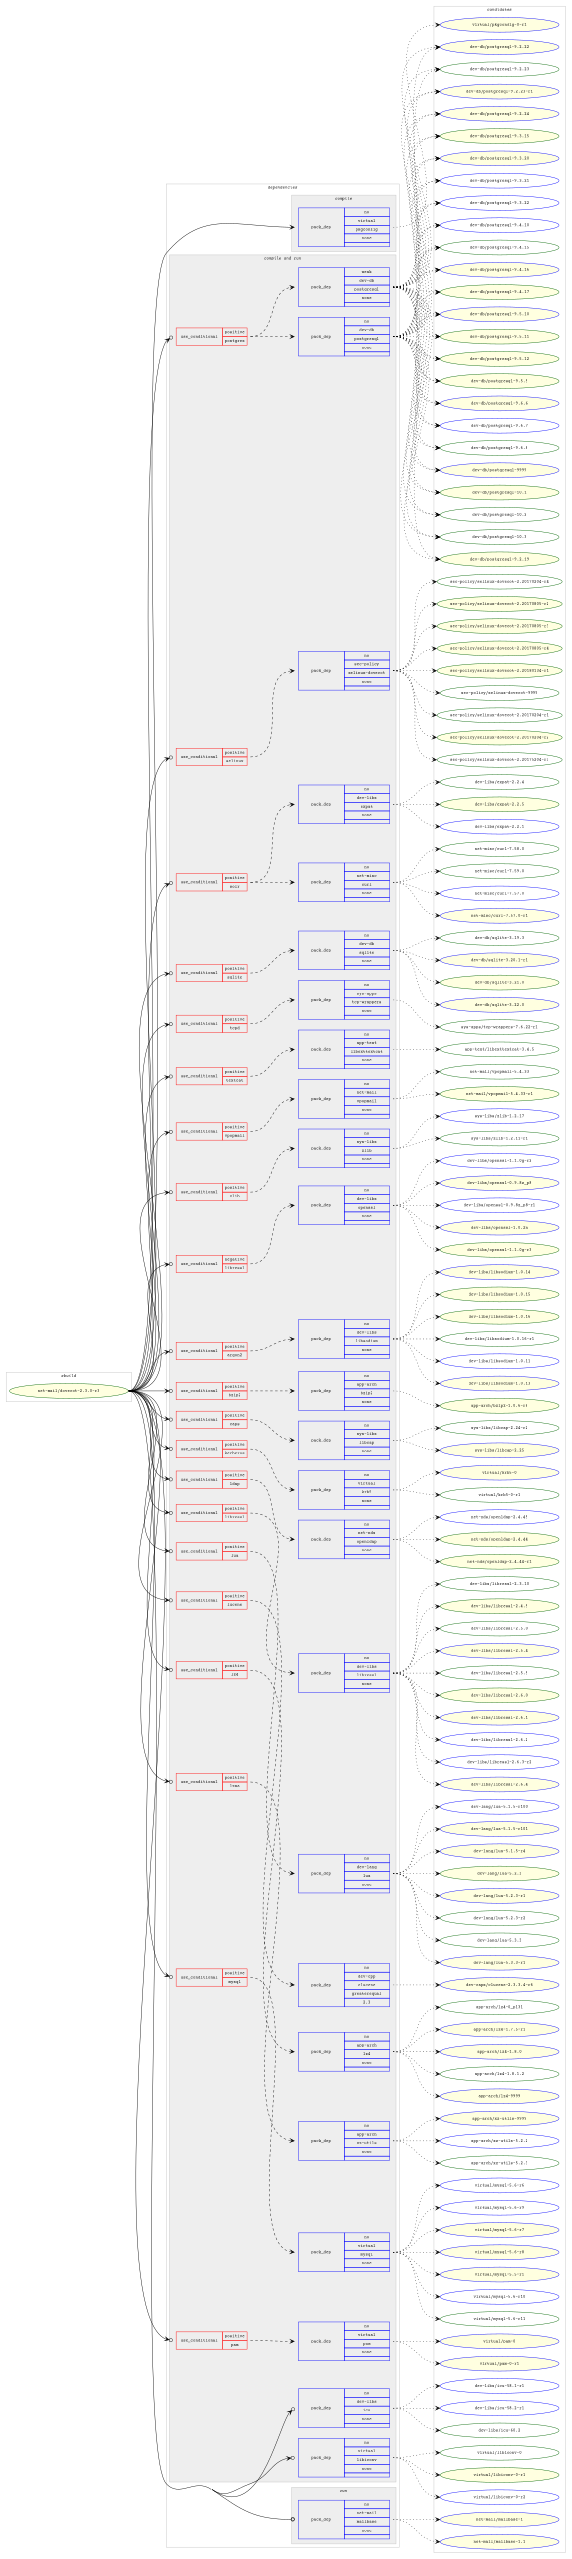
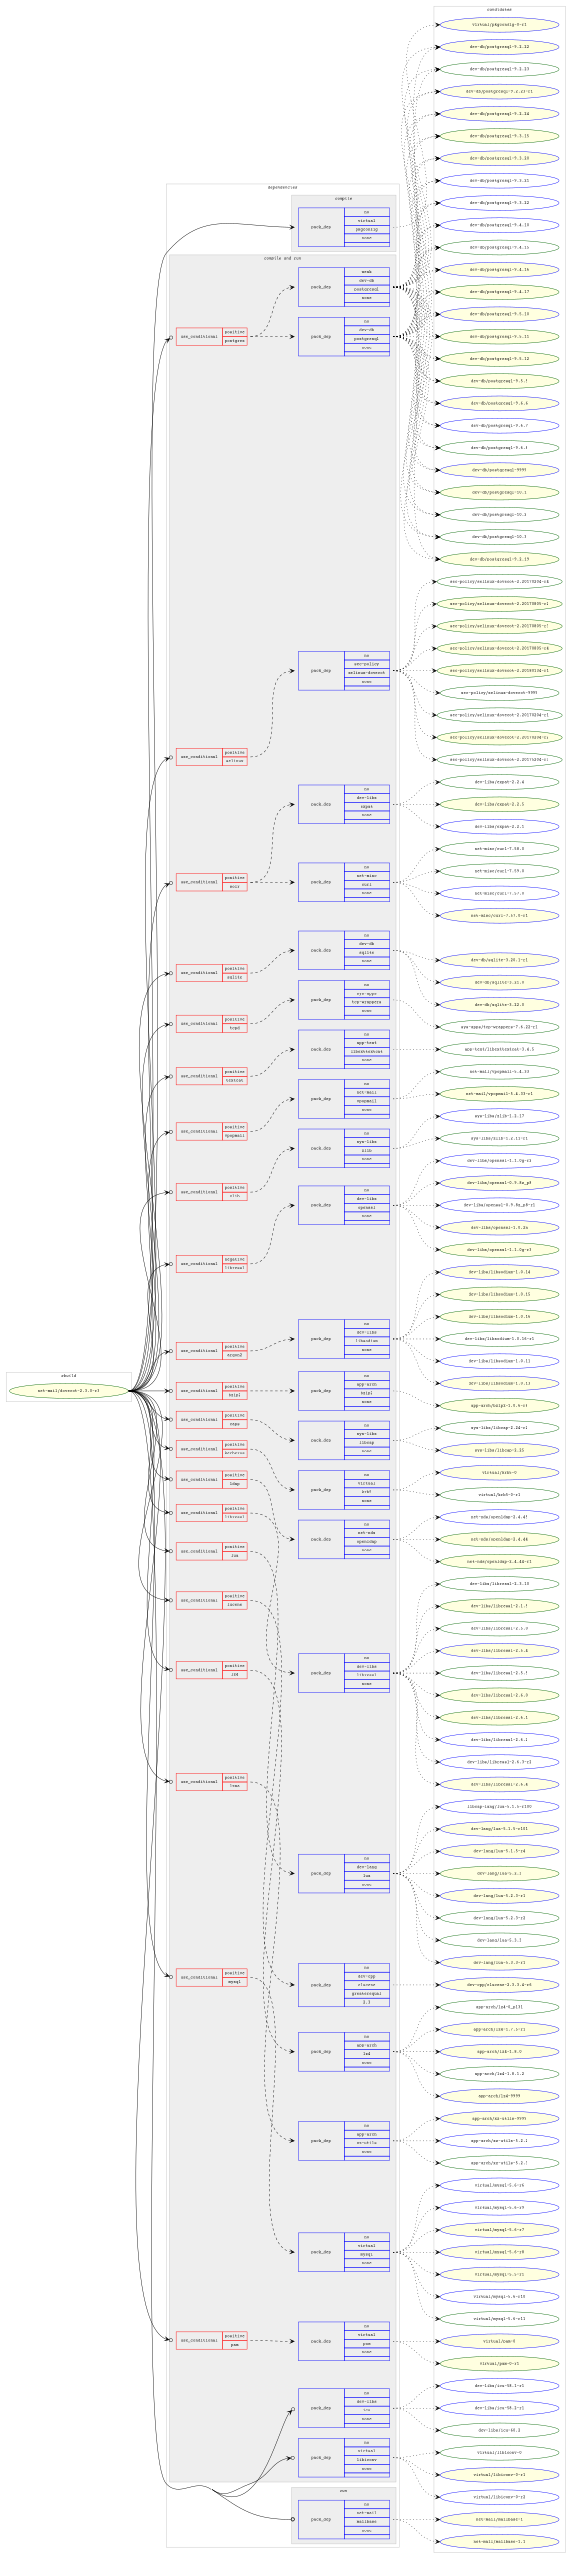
(500, 938) -> none
(500, 983) -> (500, 983)
(500, 1606) -> (500, 1606)
(500, 1718) -> (500, 1718)
(500, 1807) -> (500, 1807)
(500, 1985) -> (500, 1985)
(500, 2364) -> (500, 2364)
(500, 2475) -> (500, 2475)
